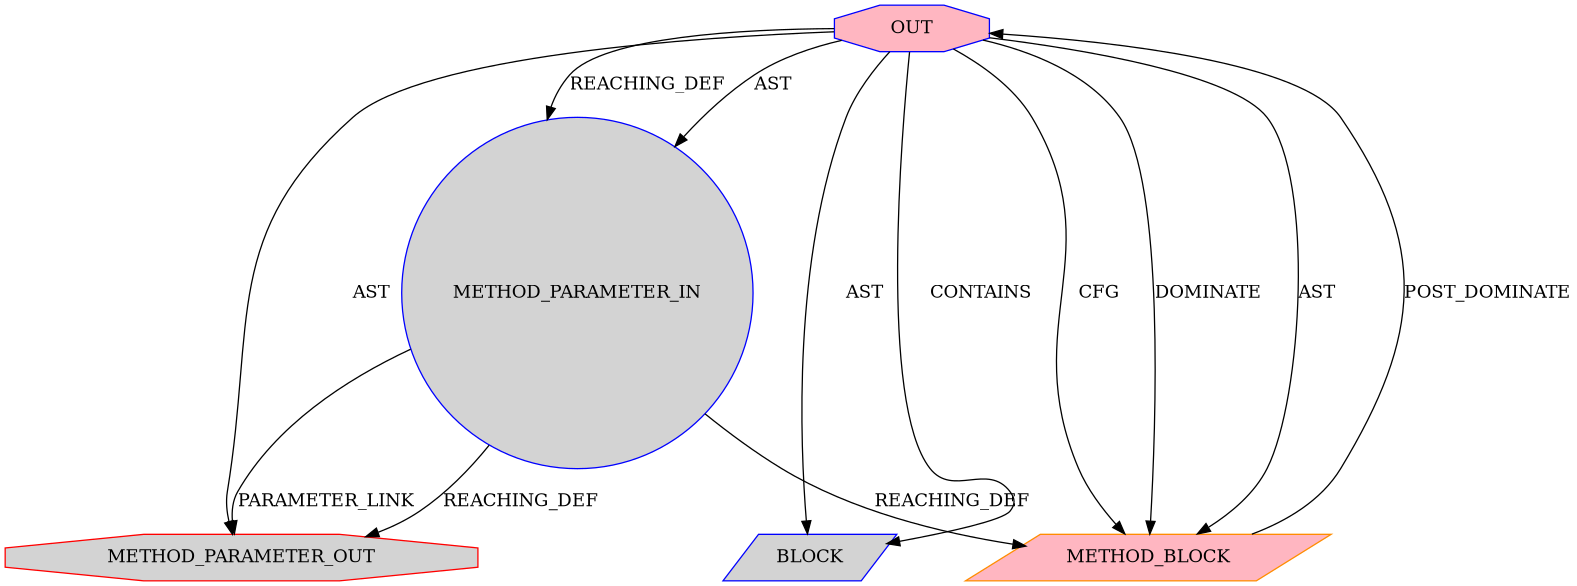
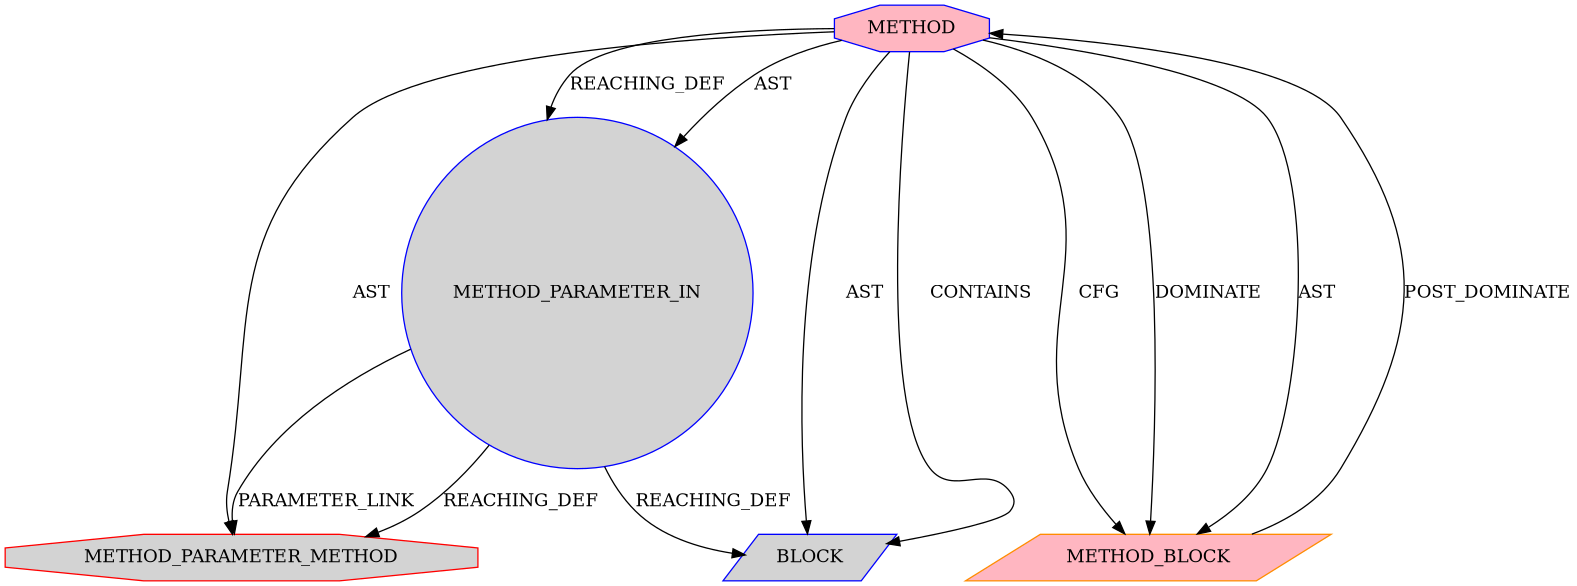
(912, 28) -> (912, 28)
(849, 501) -> (656, 527)
(242, 558) -> (242, 558)
